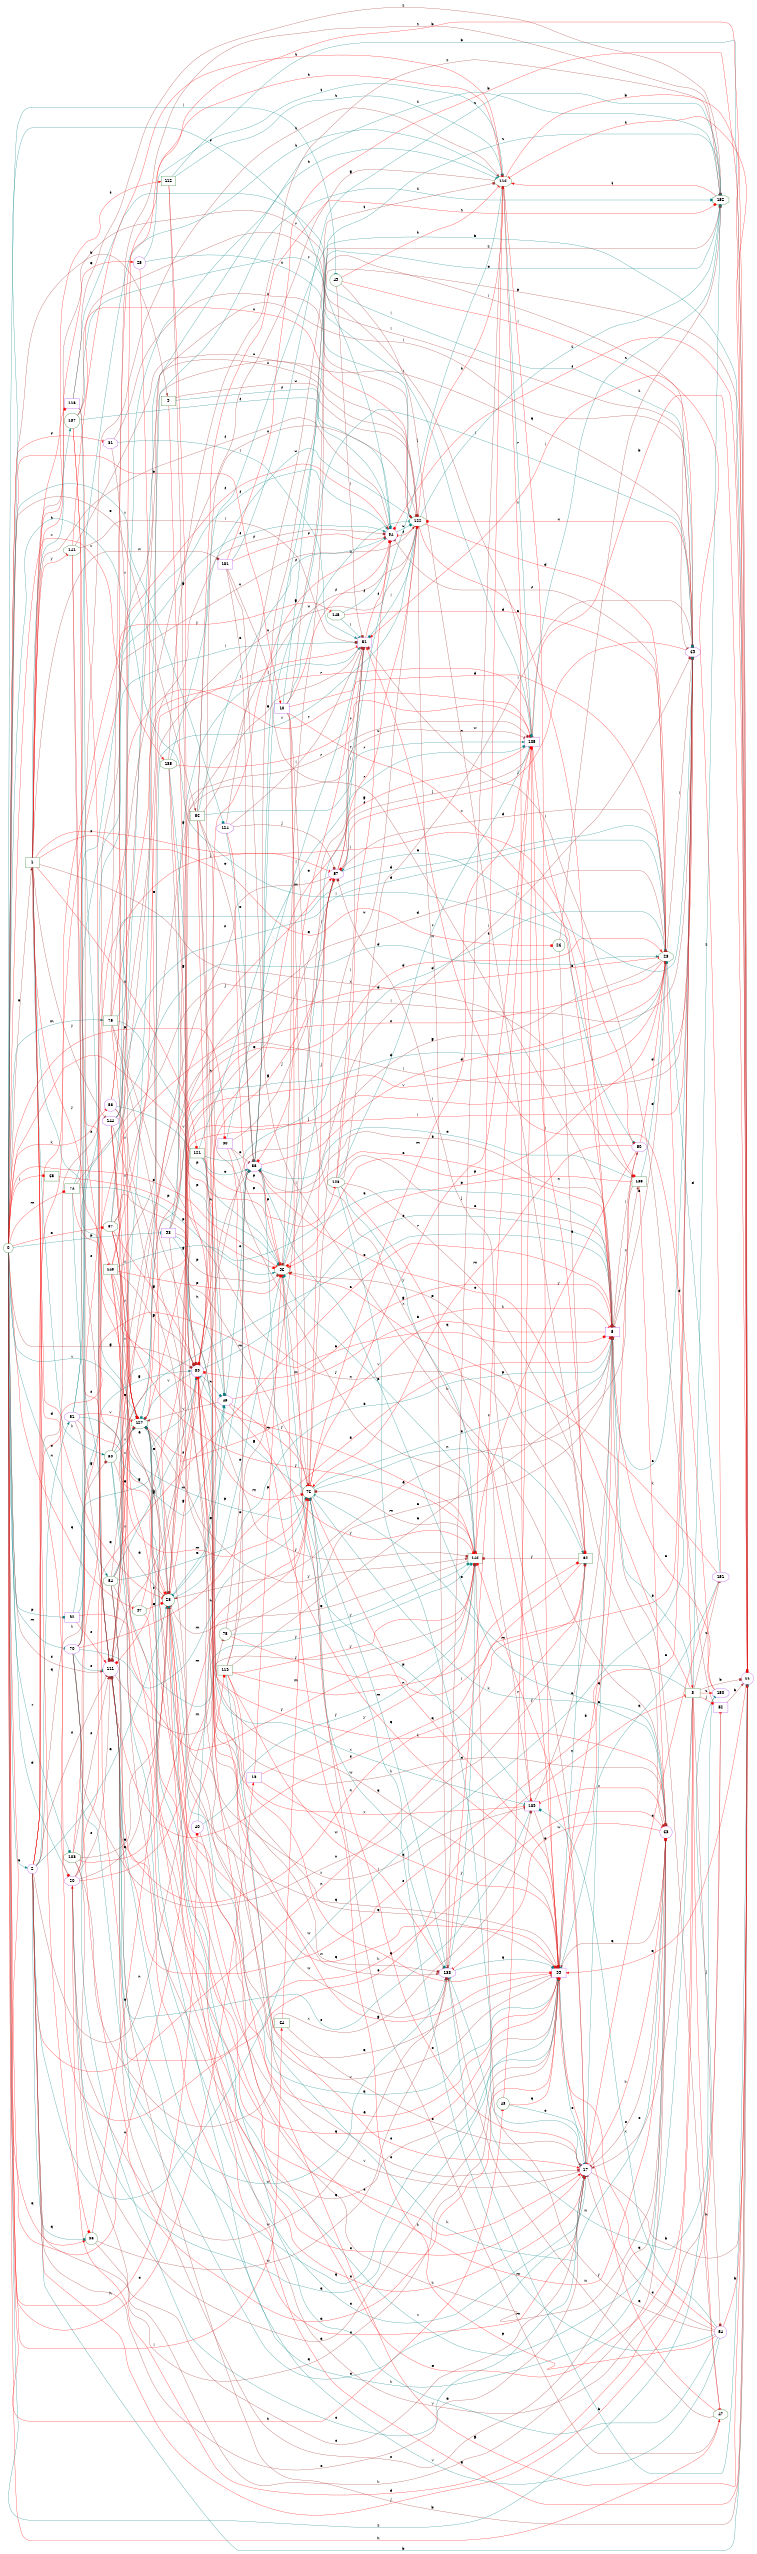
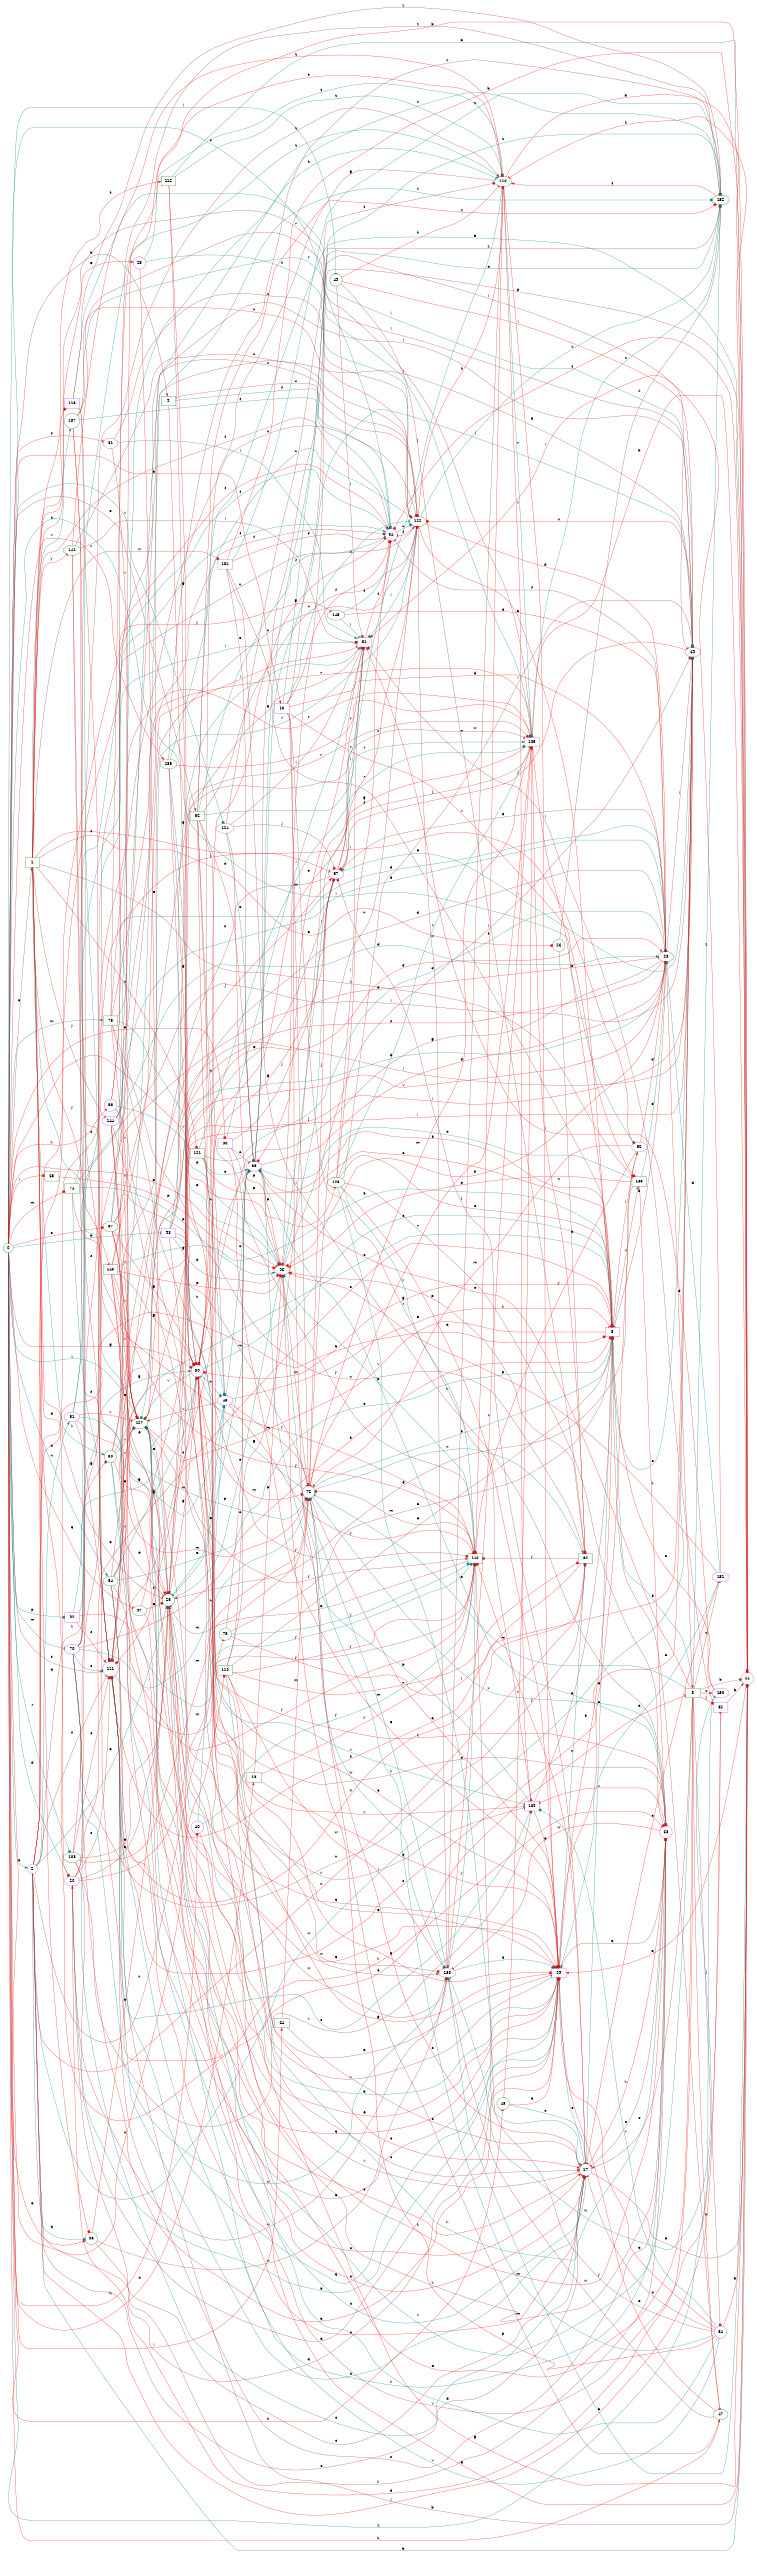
(254, 1777) -> (254, 1777)
